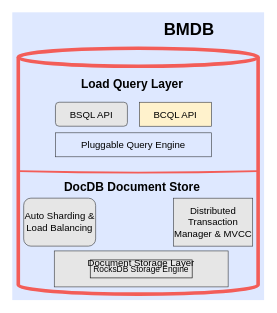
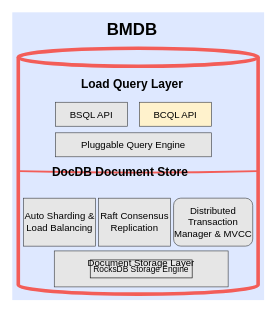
(189, 29) -> (132, 29)
(92, 114) -> (92, 114)
(134, 145) -> (134, 145)
(132, 186) -> (120, 171)
(60, 222) -> (60, 222)
none -> (135, 222)
(213, 222) -> (213, 222)
